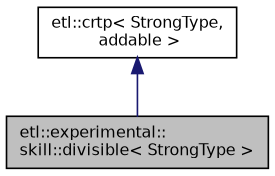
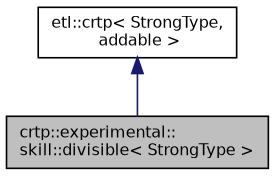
(137, 142) -> (137, 142)
